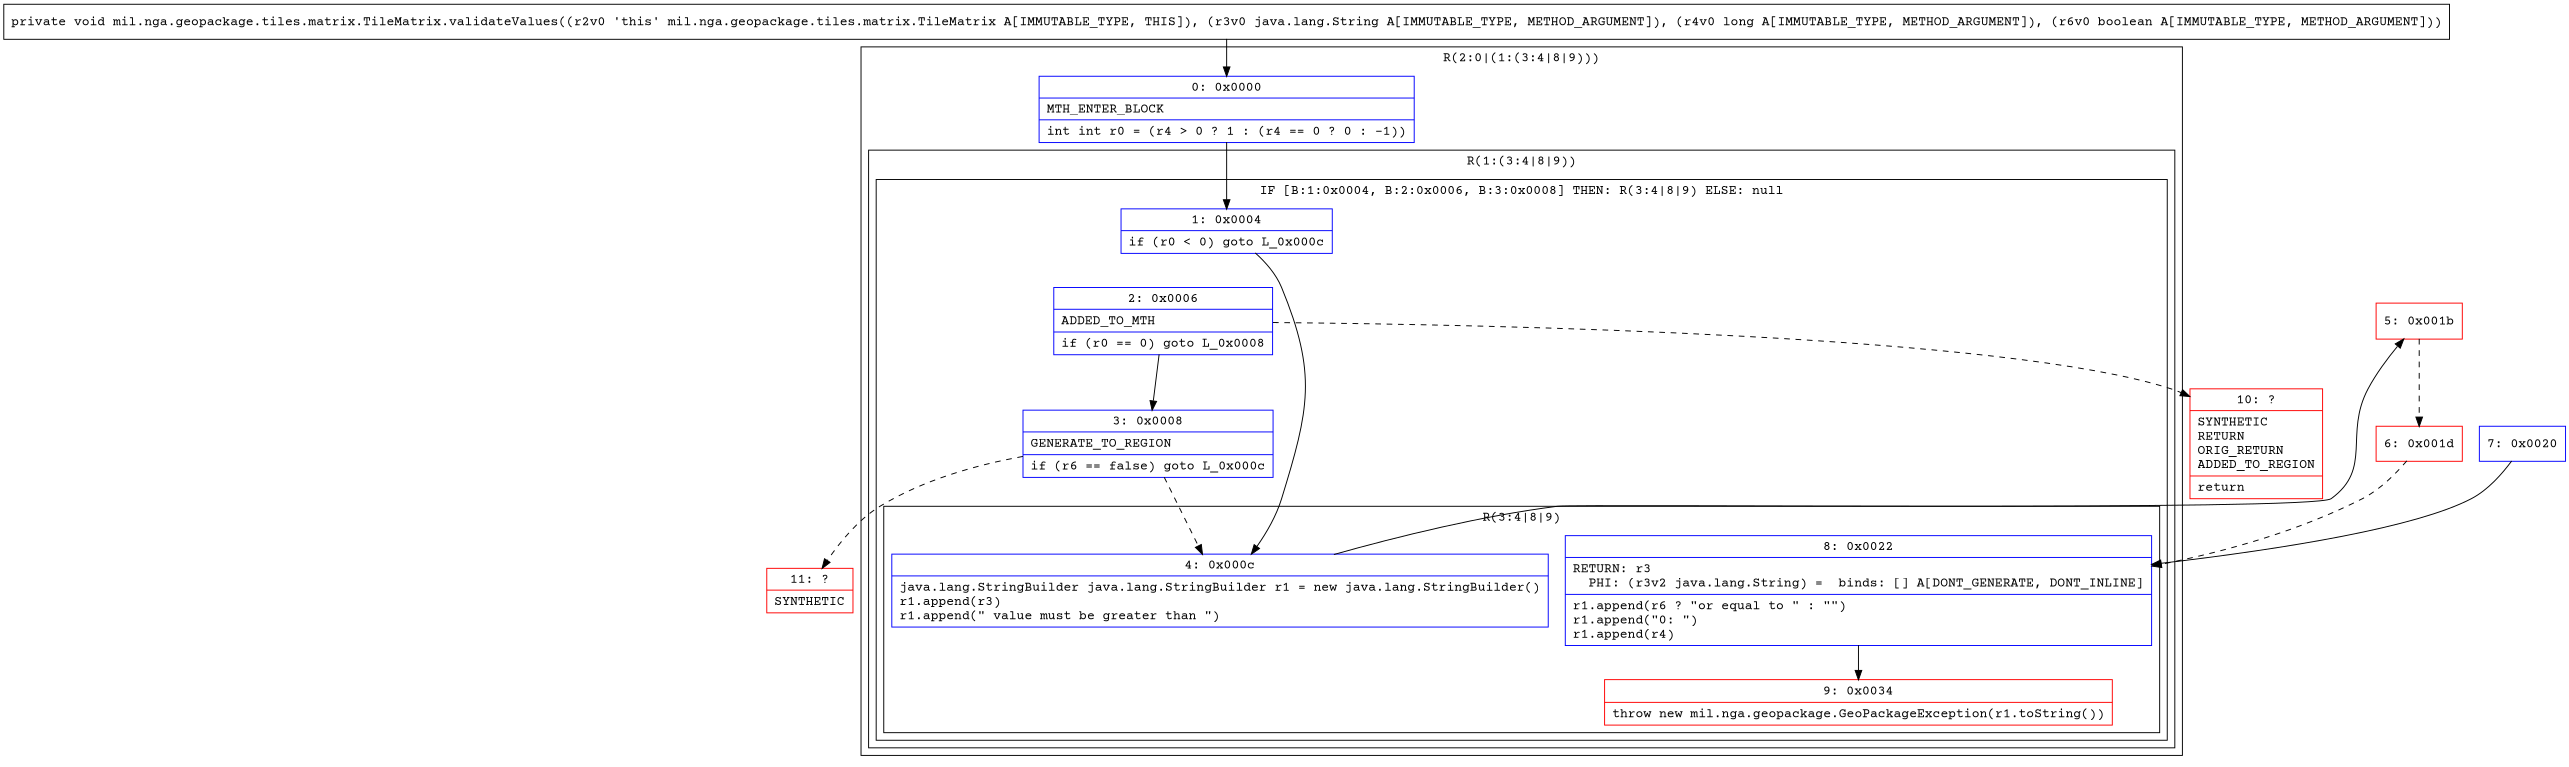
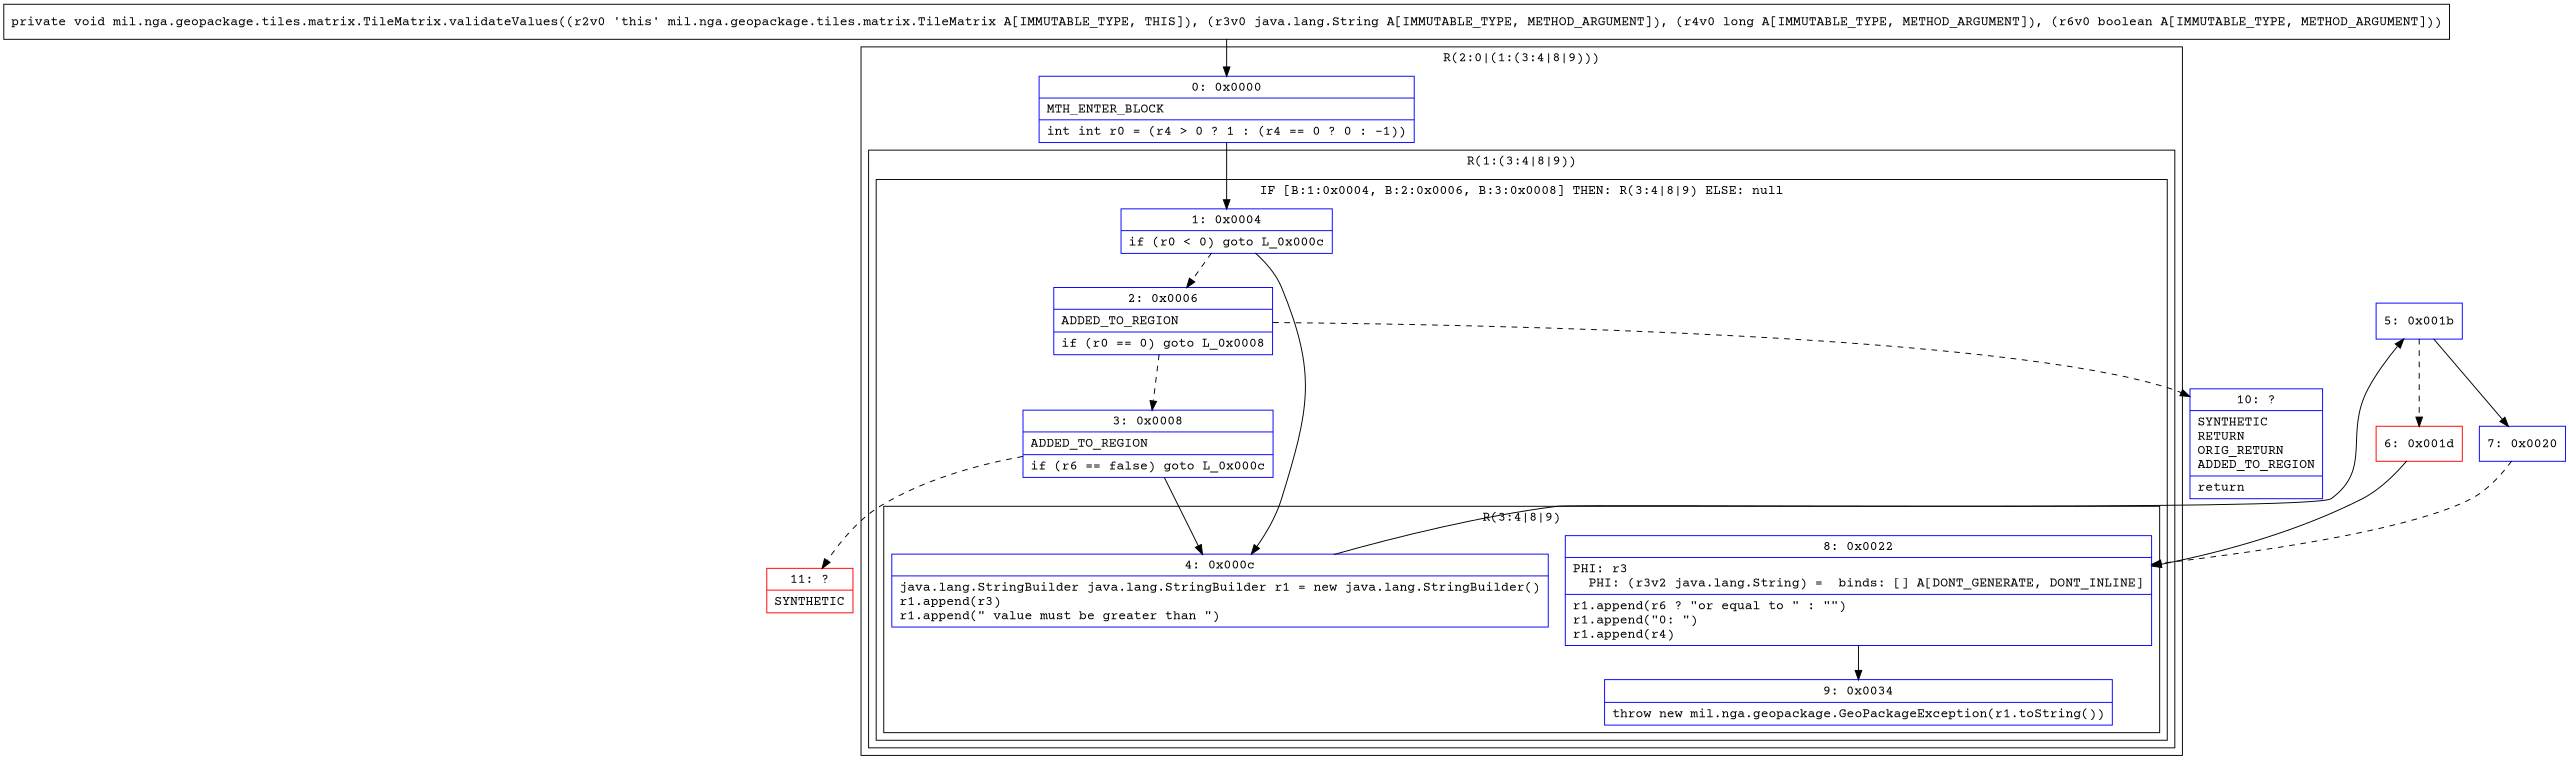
none -> (1202, 266)
(1109, 320) -> (1120, 320)
(2419, 321) -> (2419, 321)
(1156, 378) -> (1156, 378)
none -> (2468, 379)
(1101, 443) -> (1089, 443)
(2256, 444) -> (2256, 444)
(1182, 513) -> (1182, 513)
(2292, 529) -> (2292, 529)
(2346, 536) -> (2346, 536)
(1616, 568) -> (1605, 568)
(1858, 702) -> (1858, 702)
